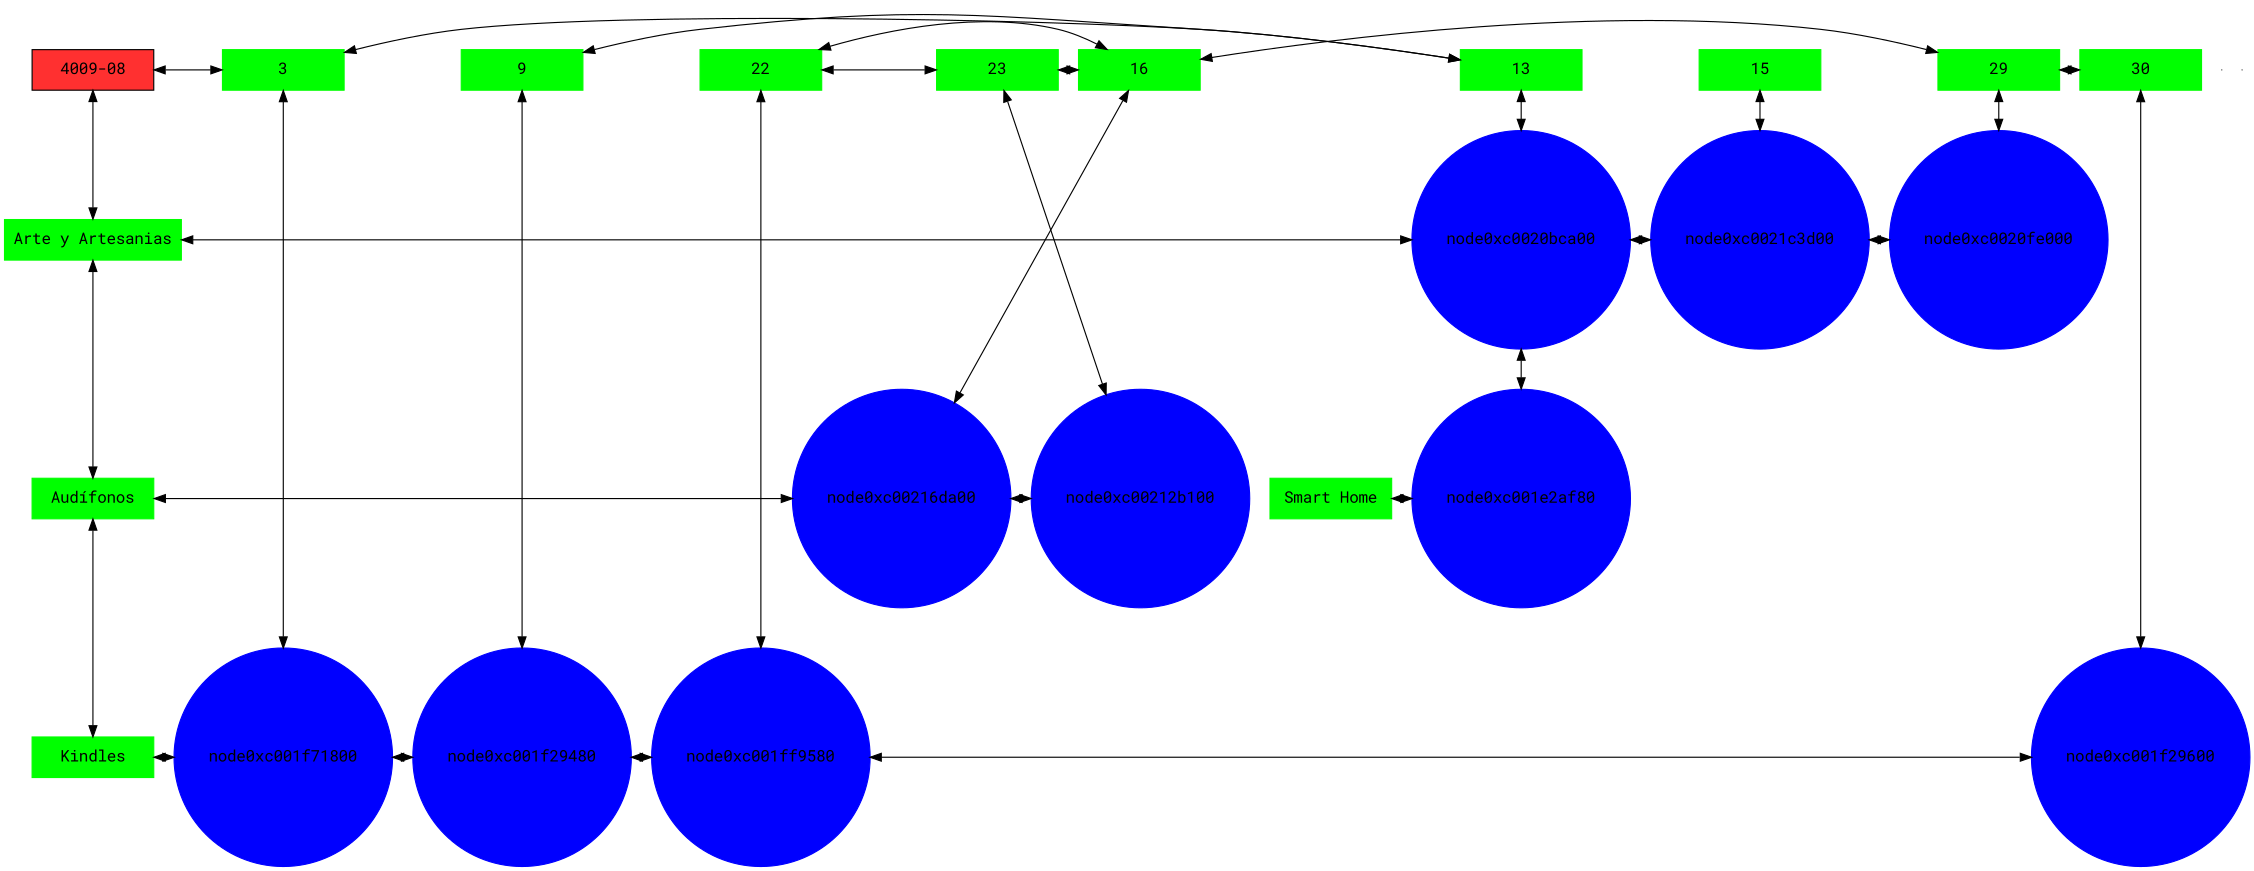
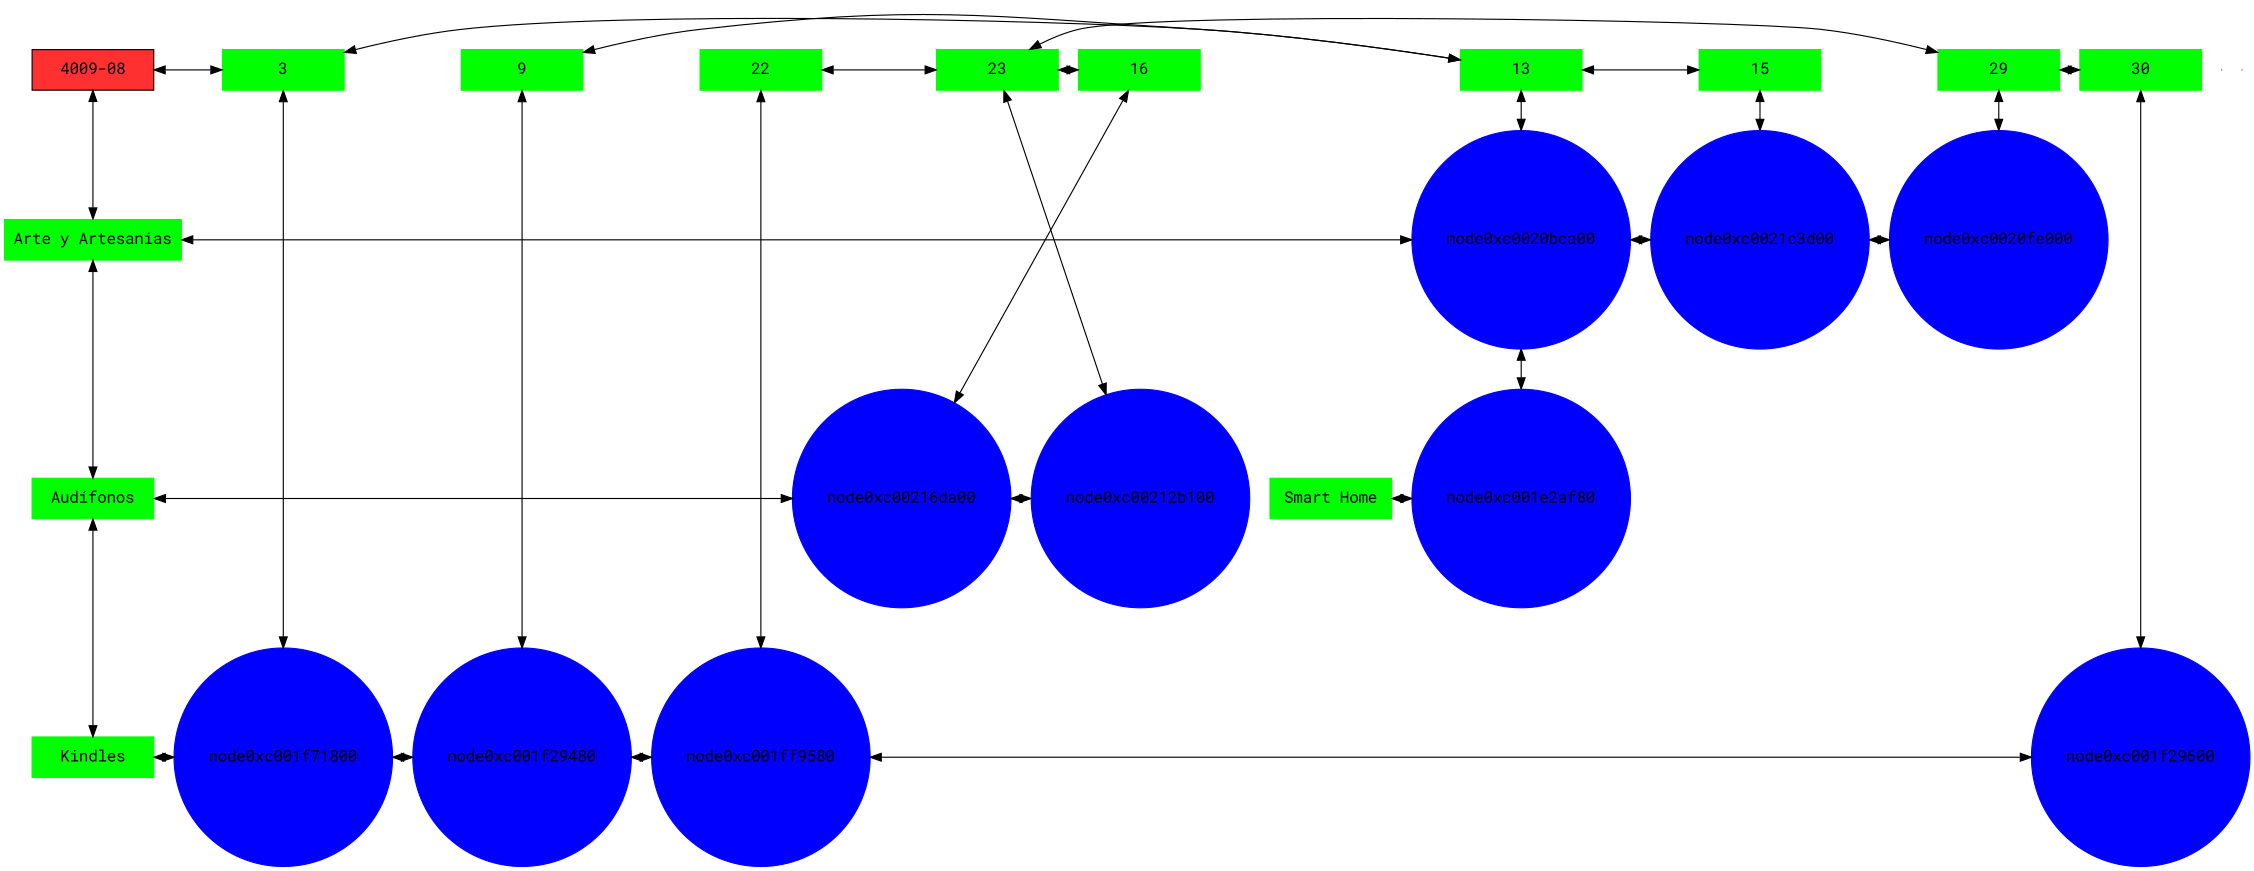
(1569, 22) -> (1483, 19)
(917, 27) -> none
none -> (1641, 70)
